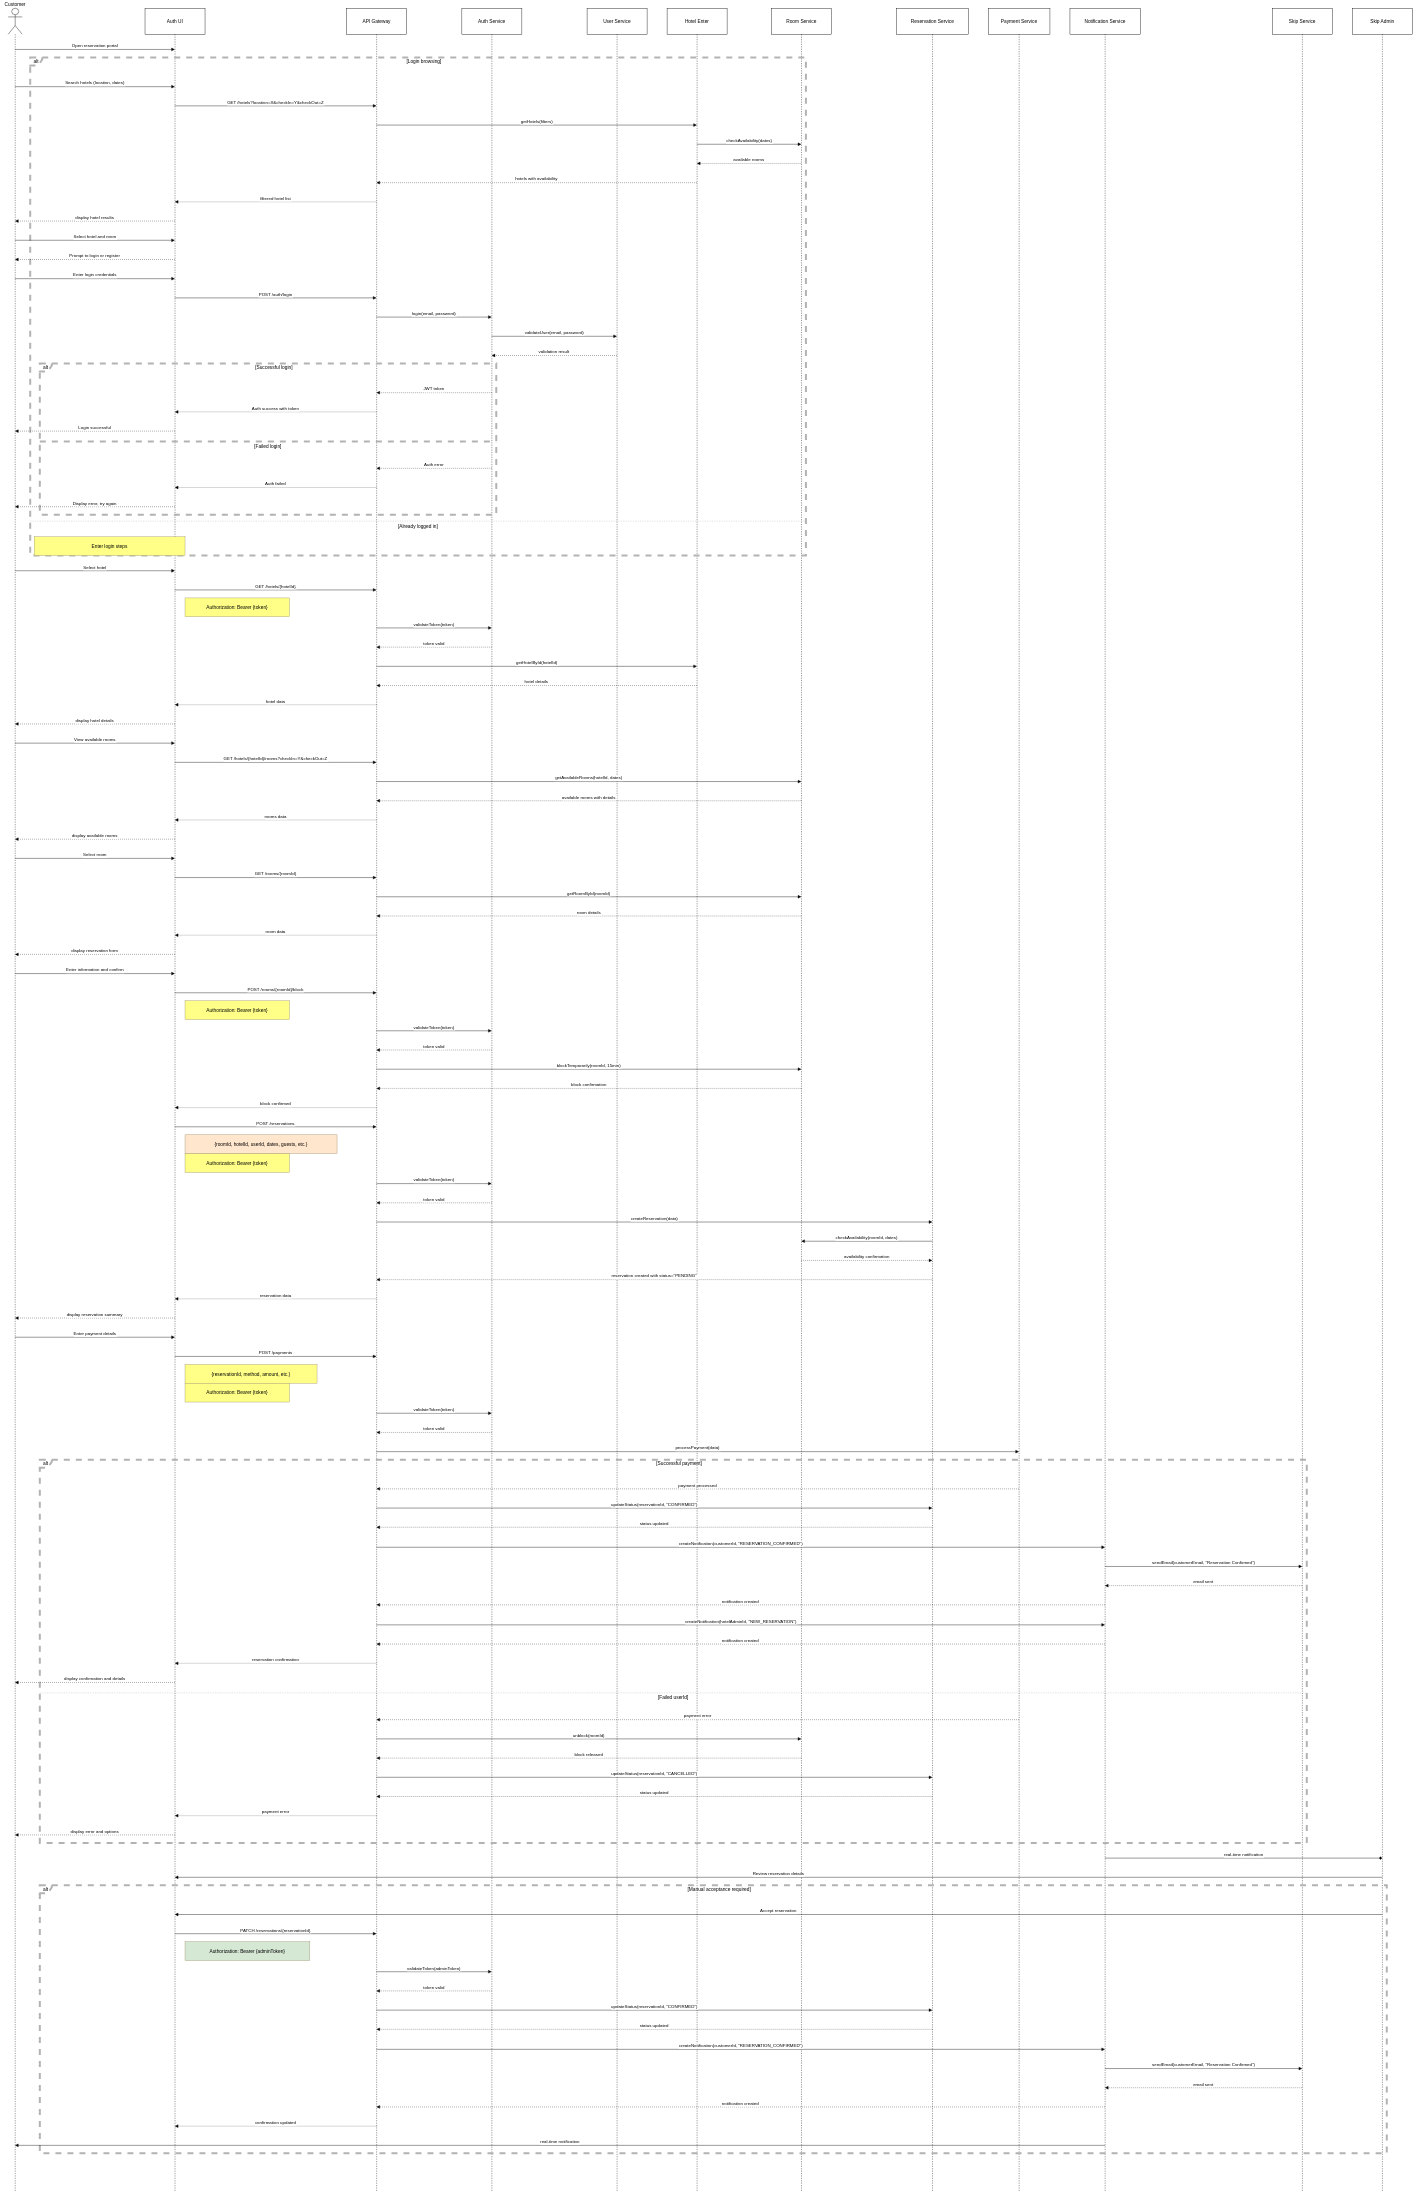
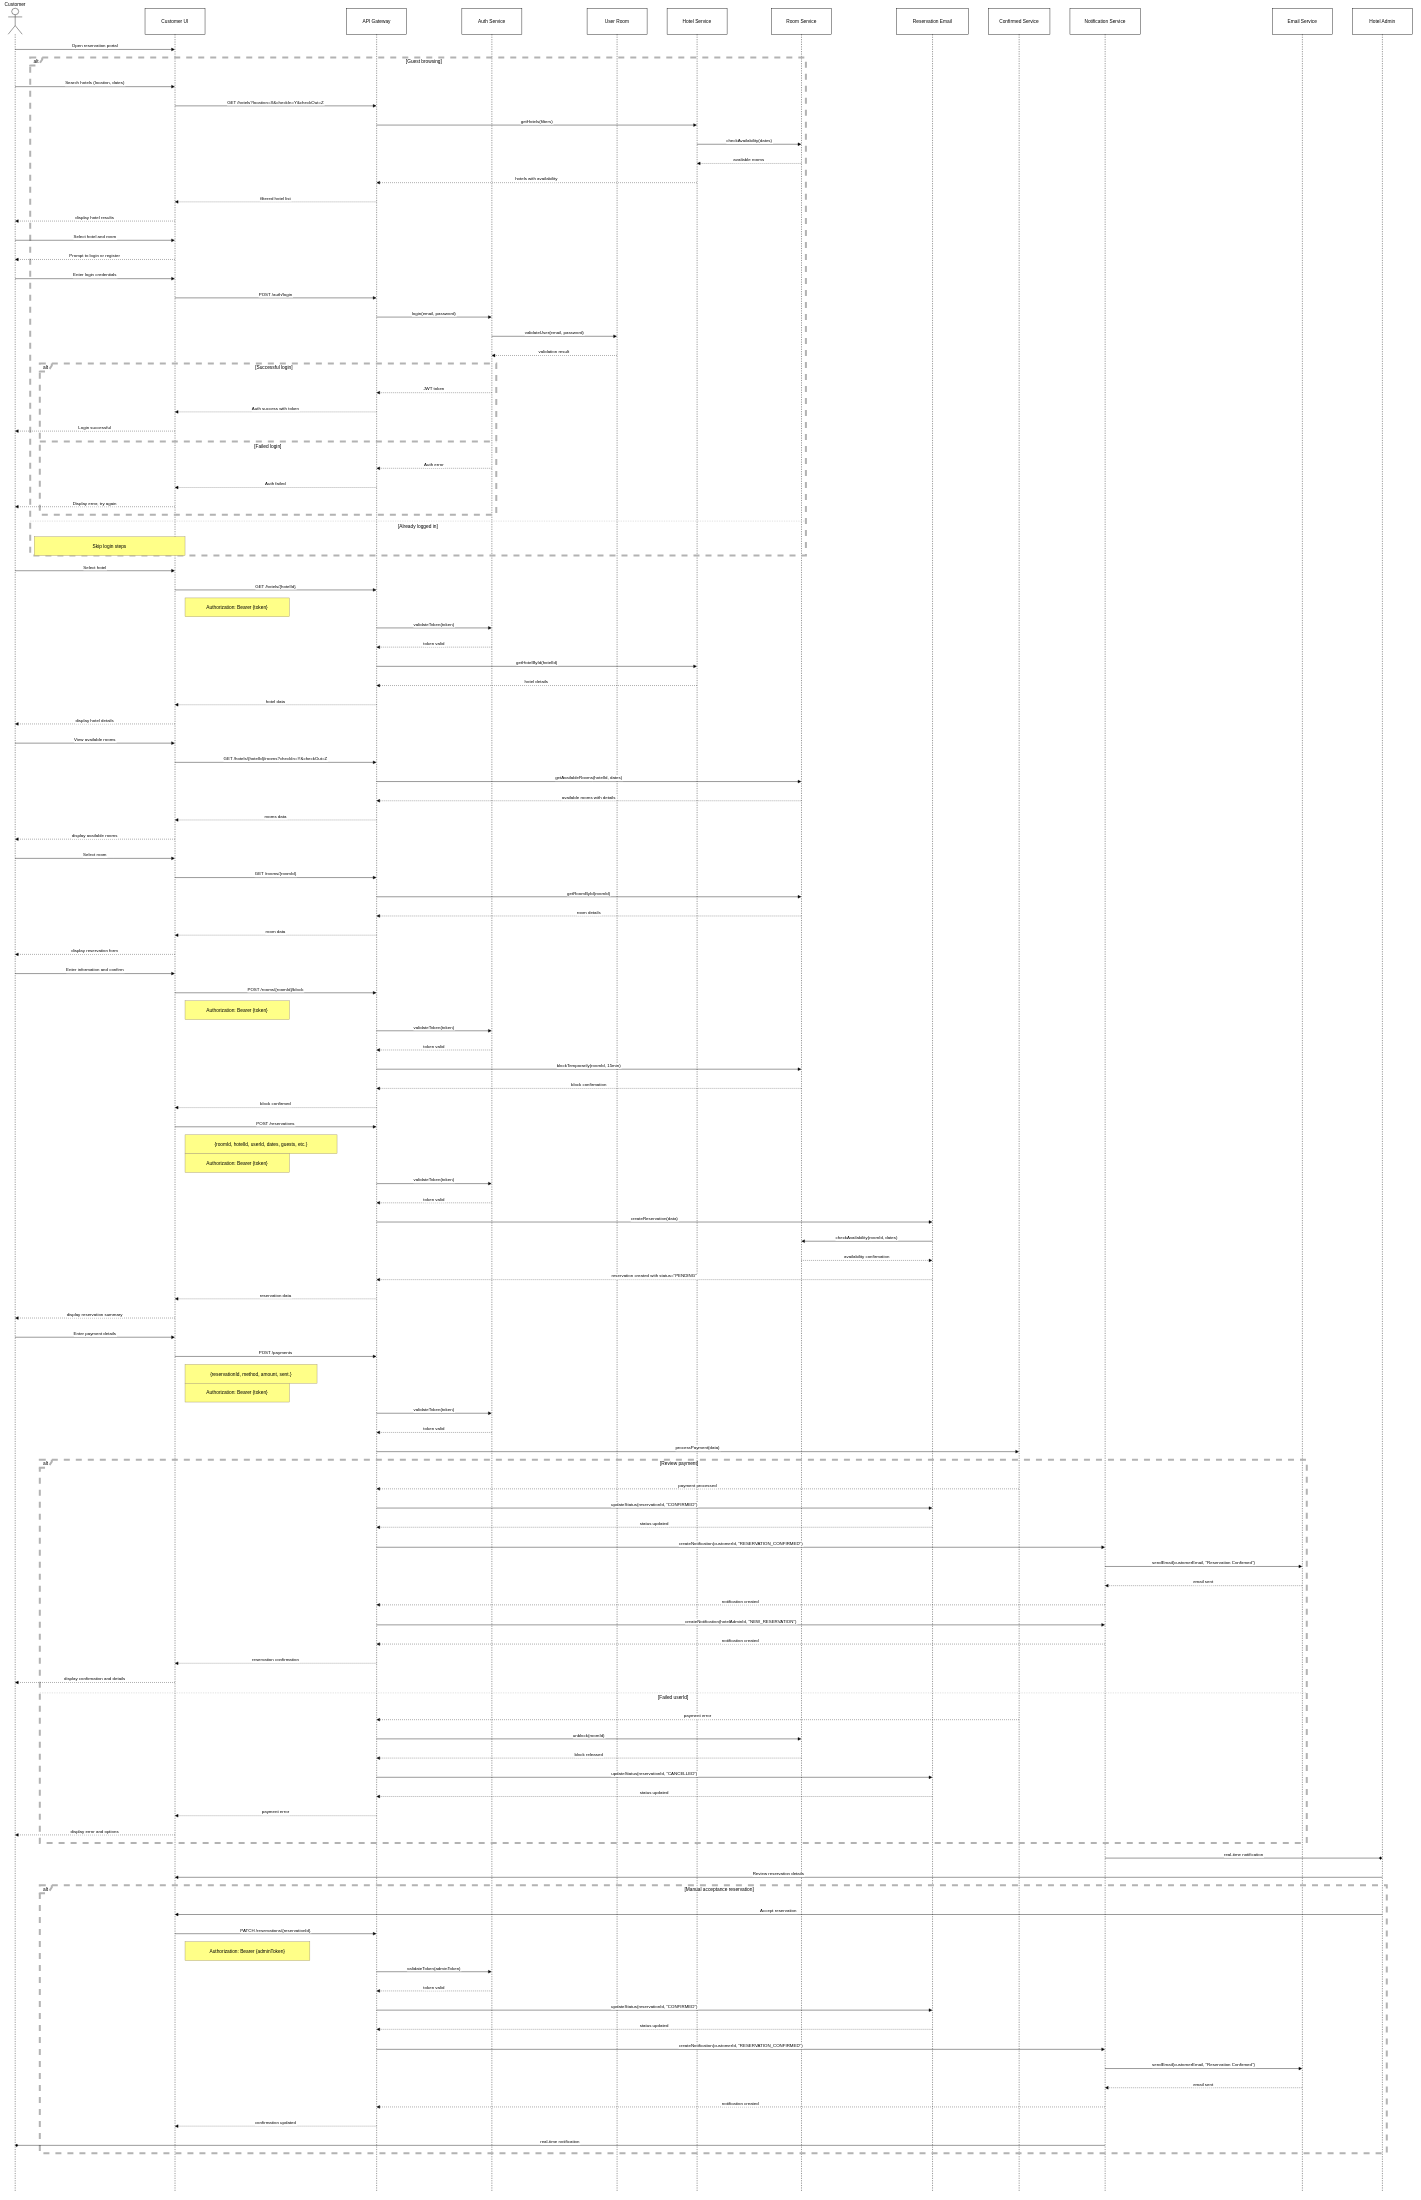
(175, 21) -> (175, 21)
(617, 21) -> (617, 21)
(697, 21) -> (697, 21)
(932, 21) -> (932, 21)
(1019, 21) -> (1019, 21)
(1302, 21) -> (1302, 21)
(1382, 21) -> (1382, 21)
(424, 61) -> (424, 61)
(109, 546) -> (109, 546)
(261, 1144) -> (261, 1144)
(251, 1374) -> (251, 1374)
(679, 1463) -> (679, 1463)
(719, 1889) -> (719, 1889)
(247, 1951) -> (247, 1951)
(19, 2145) -> (19, 2145)
